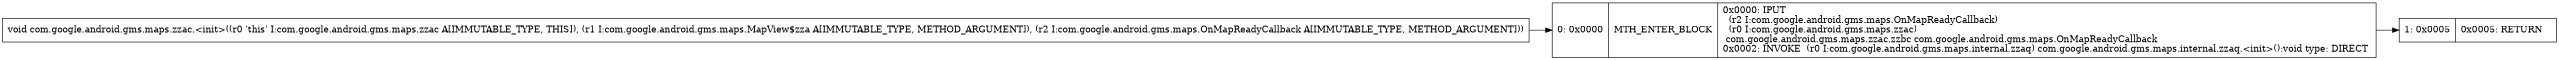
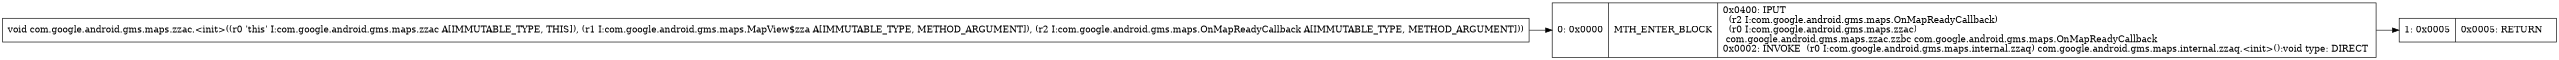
(1757, 11) -> (1757, 11)
